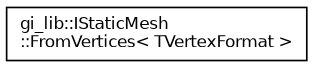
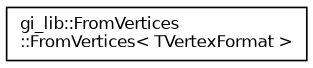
(157, 34) -> (157, 34)
